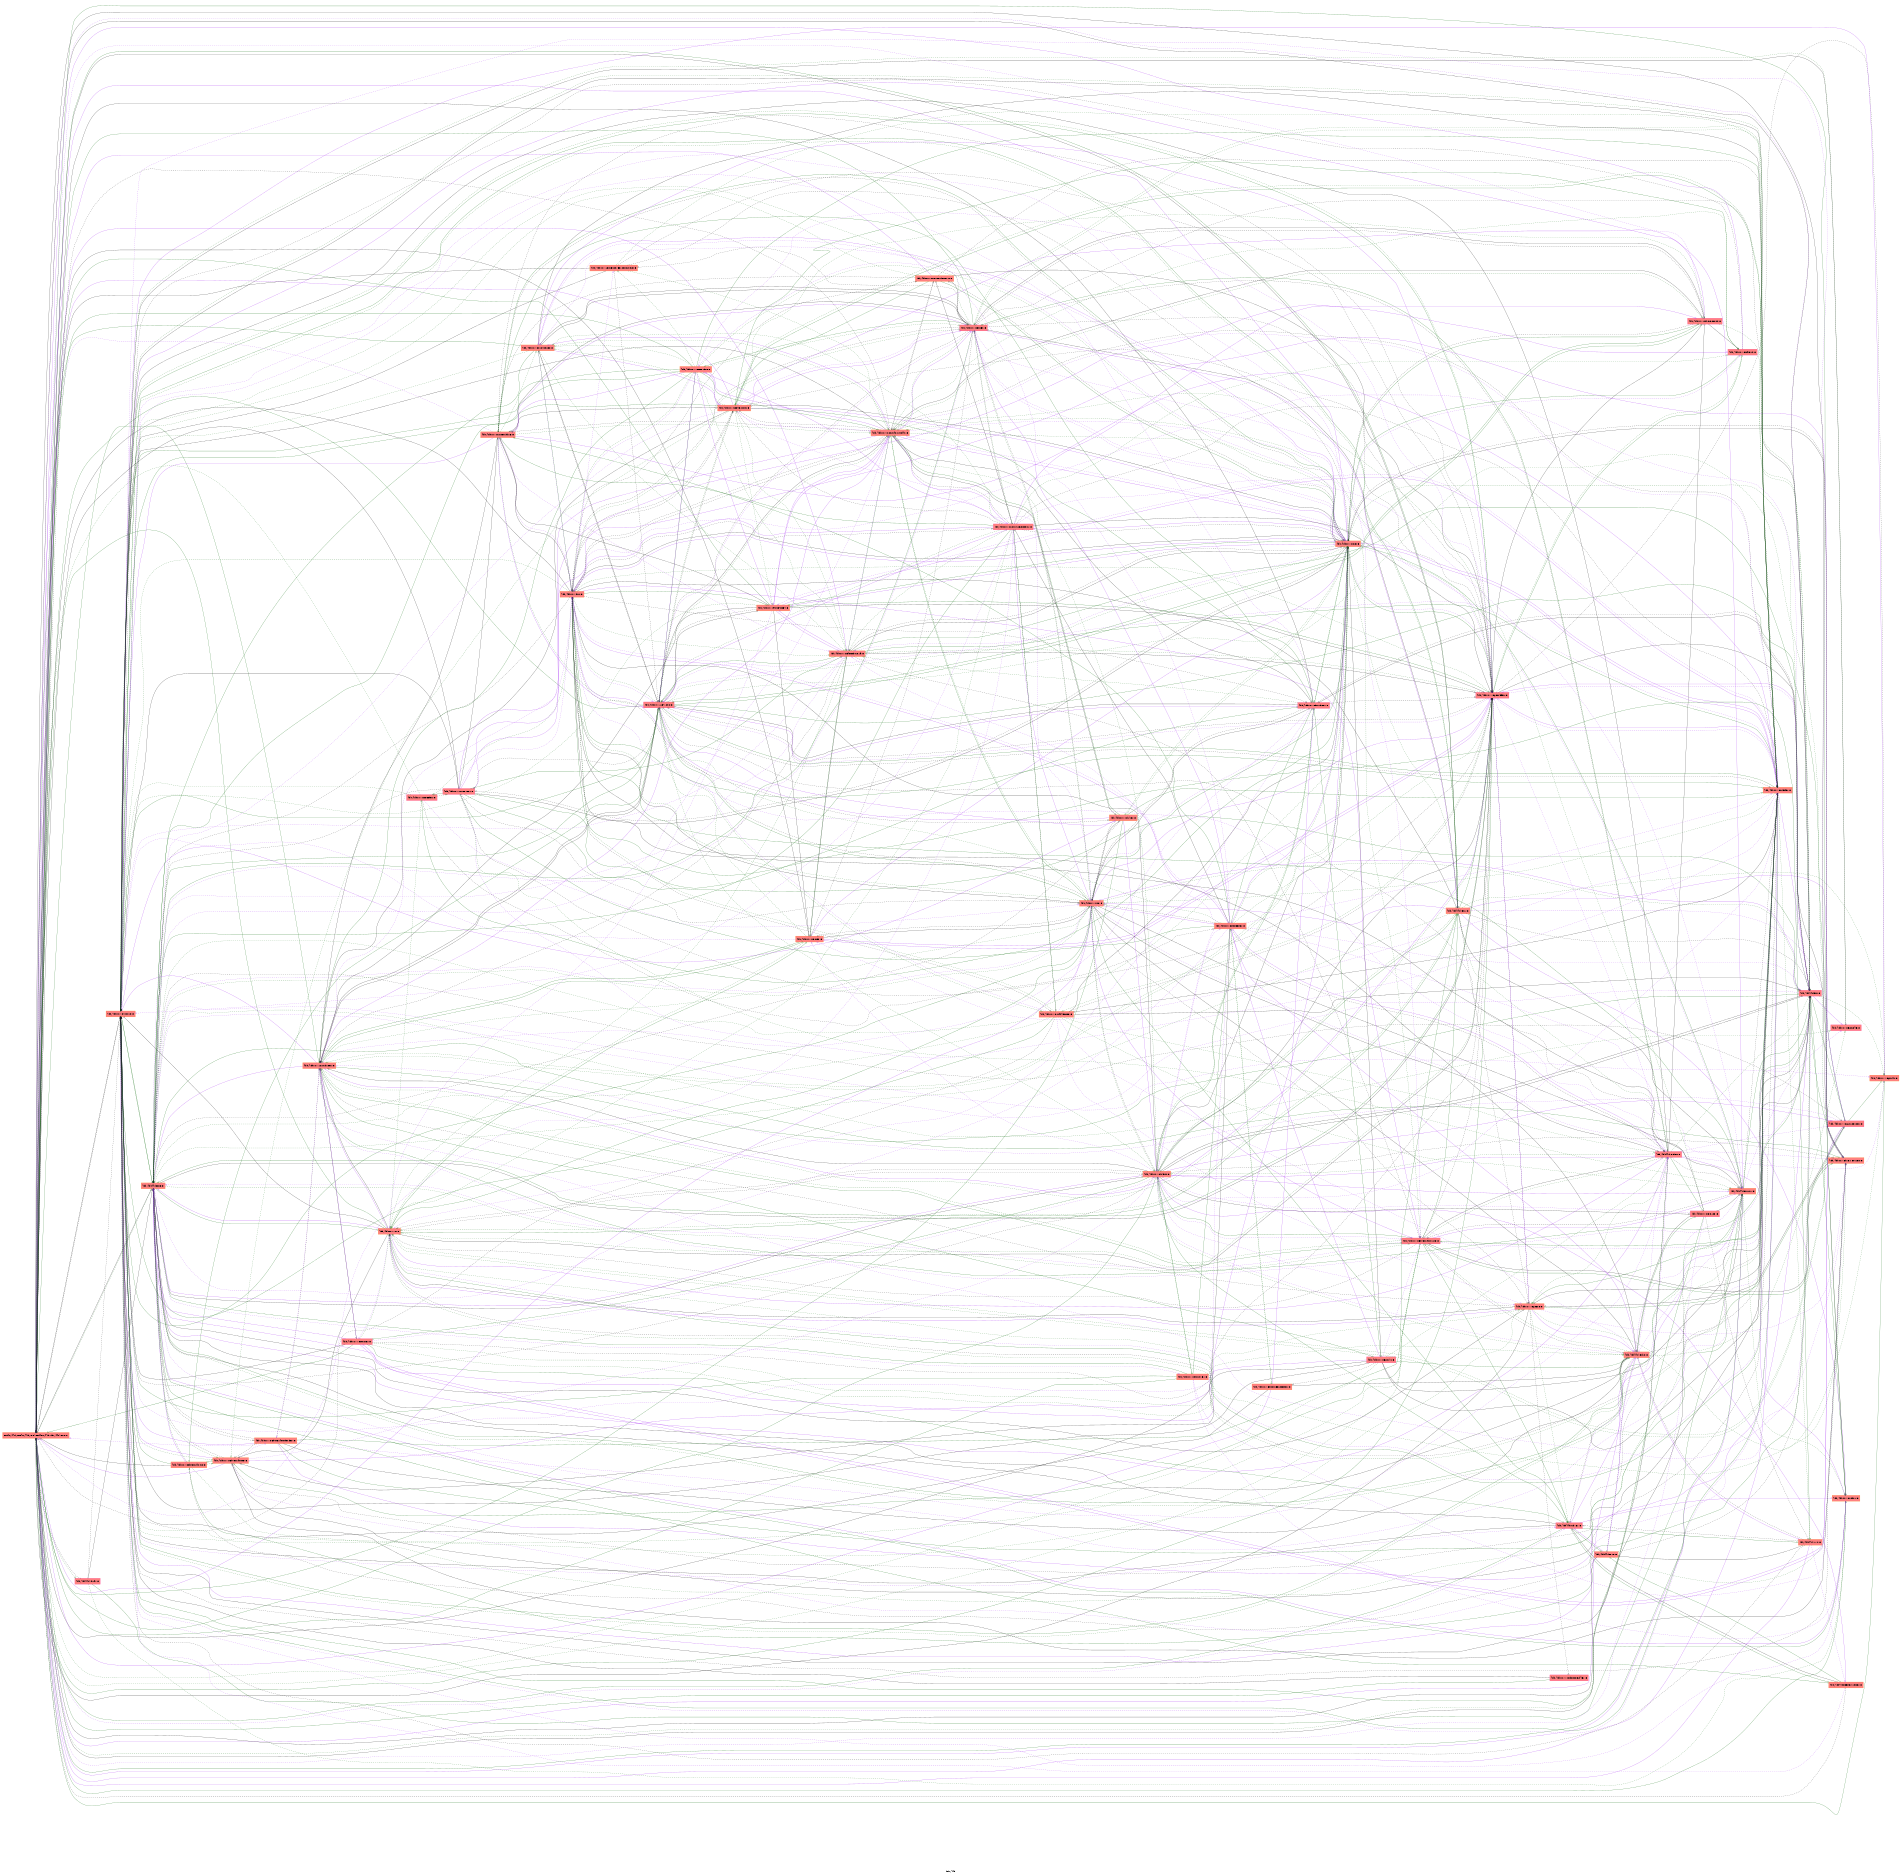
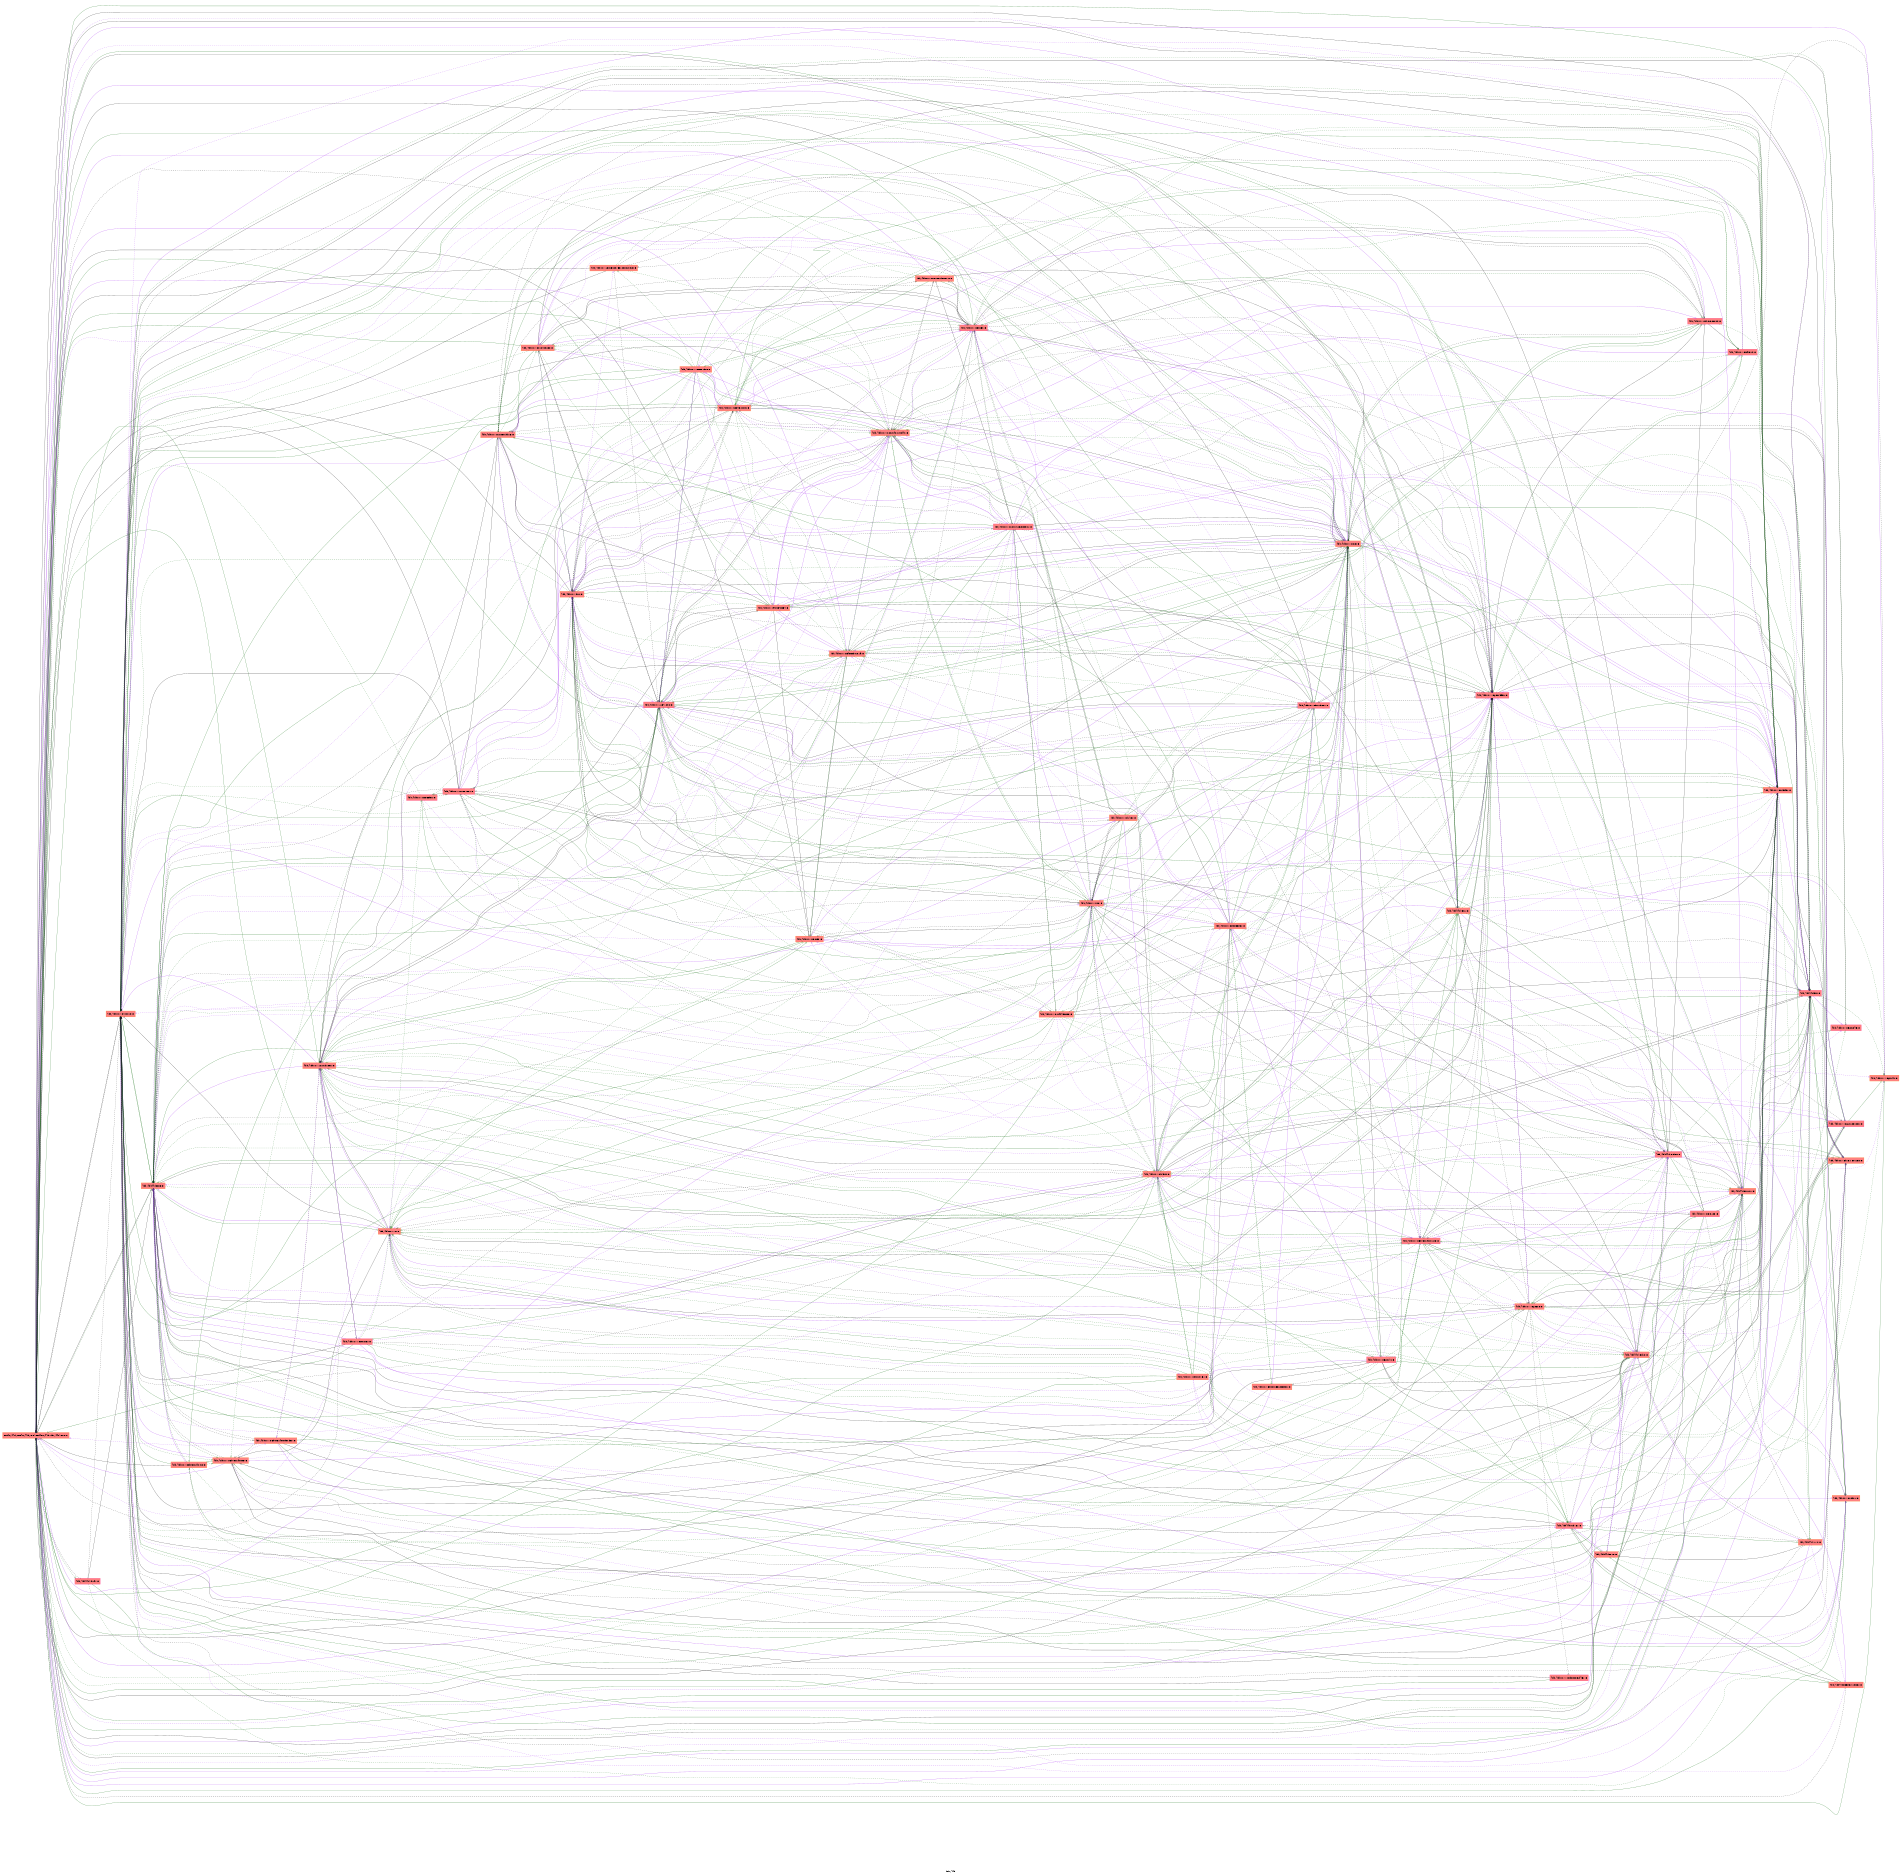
(1526, 1098) -> (1555, 739)
(1298, 1554) -> none
